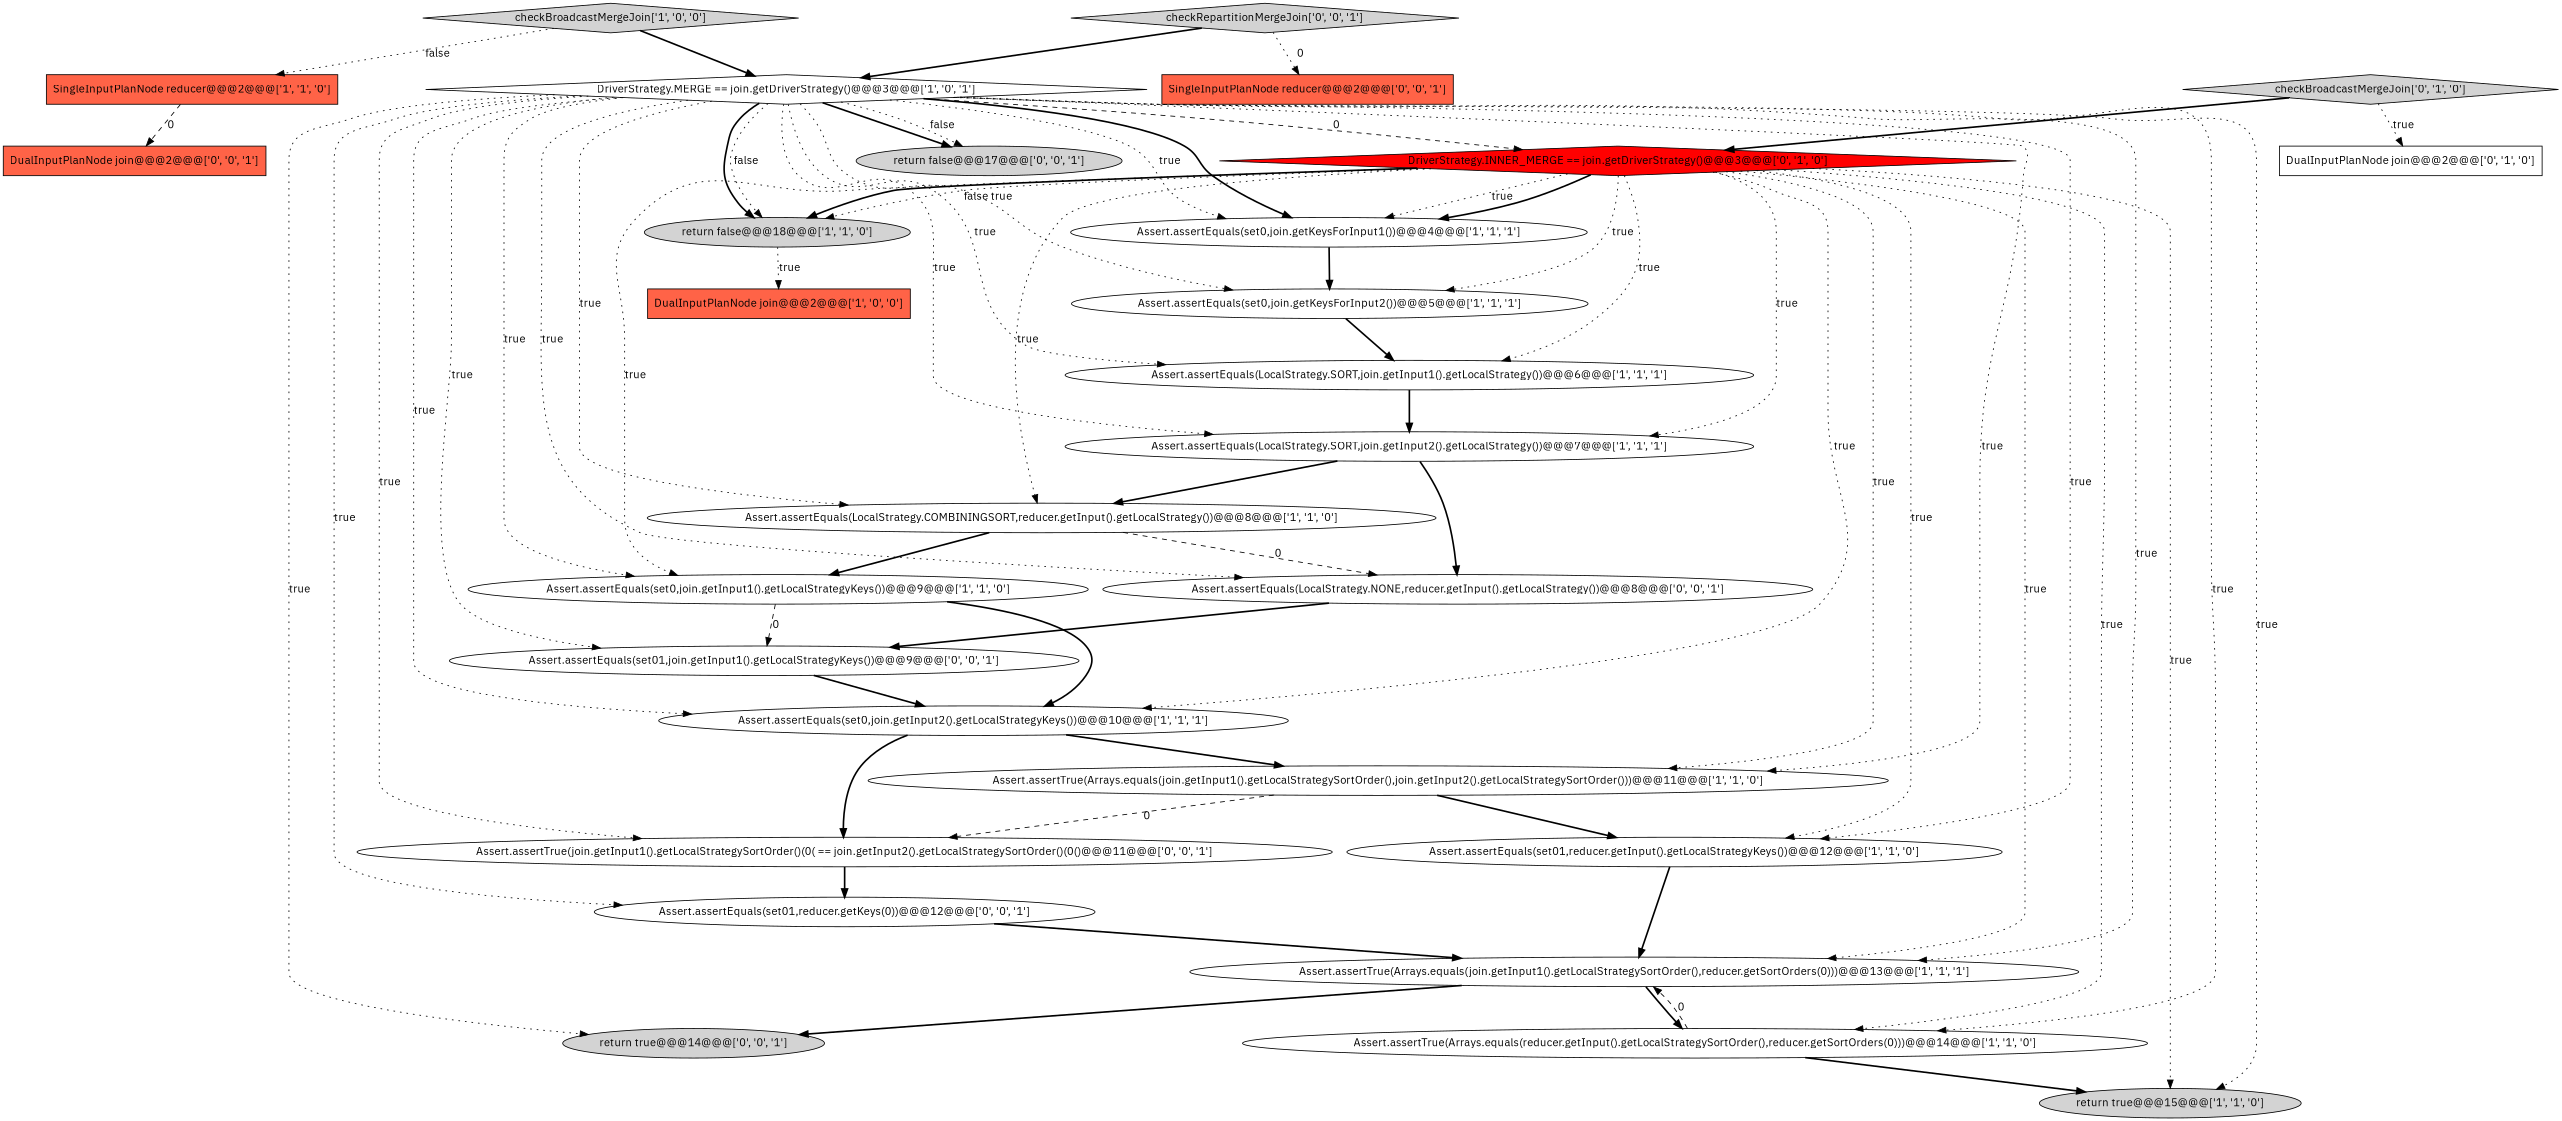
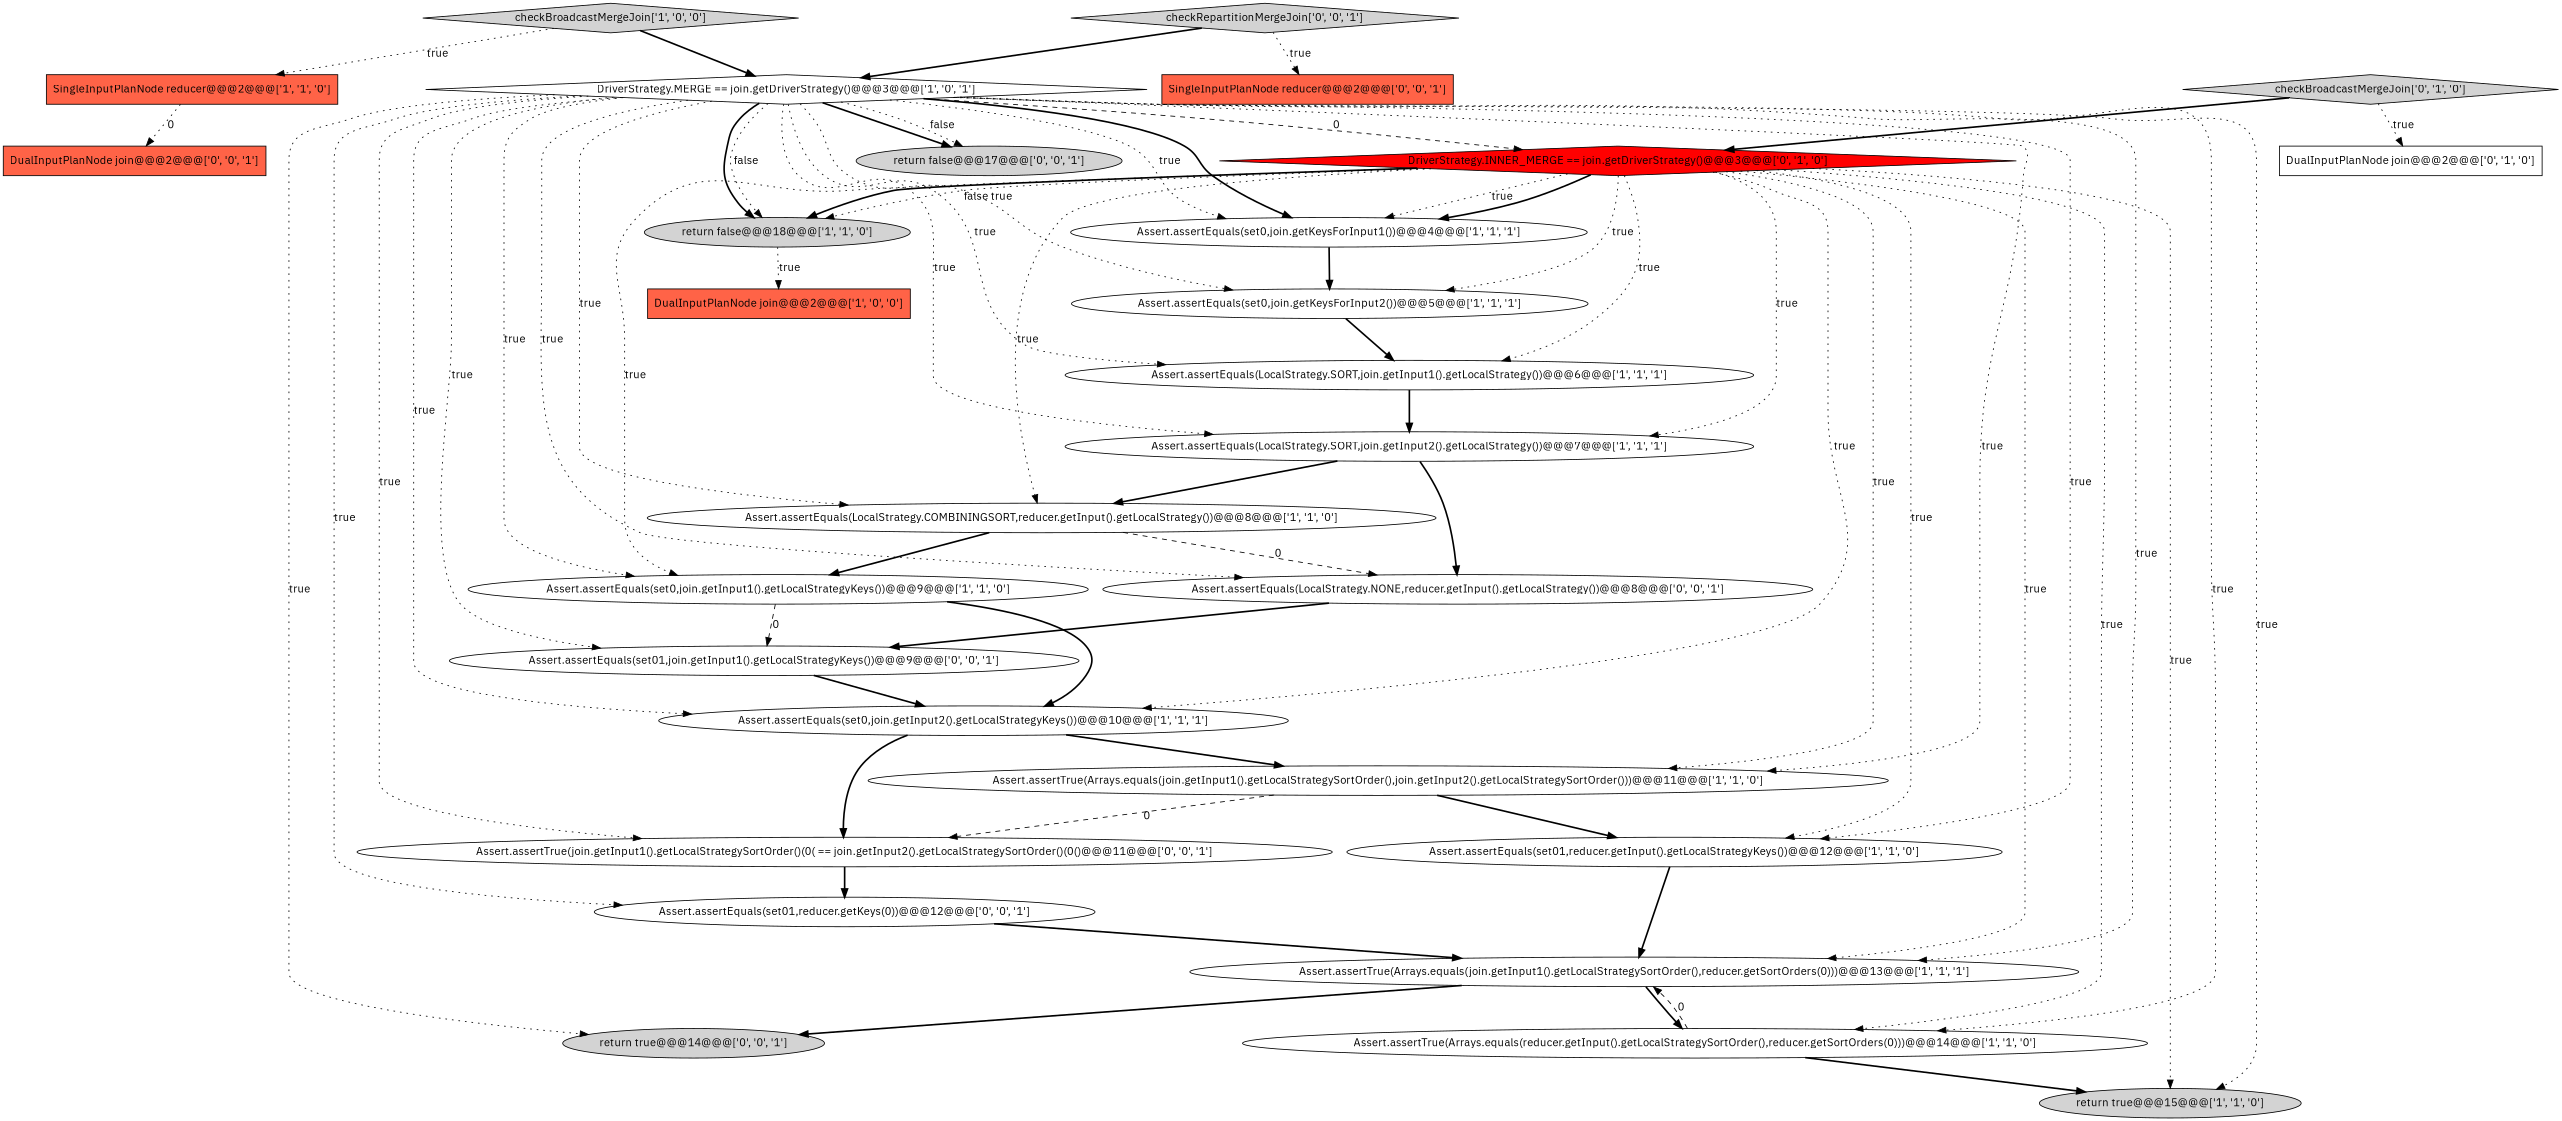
(438, 54) -> (438, 54)
(1301, 54) -> (1301, 54)
(166, 122) -> (166, 122)
